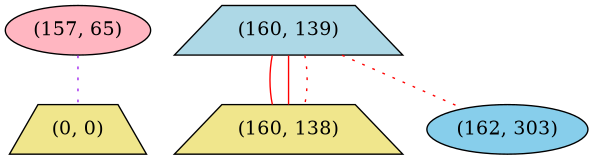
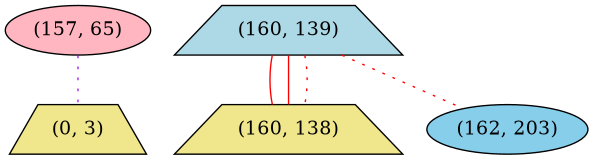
(78, 129) -> (78, 129)
(507, 129) -> (507, 129)
